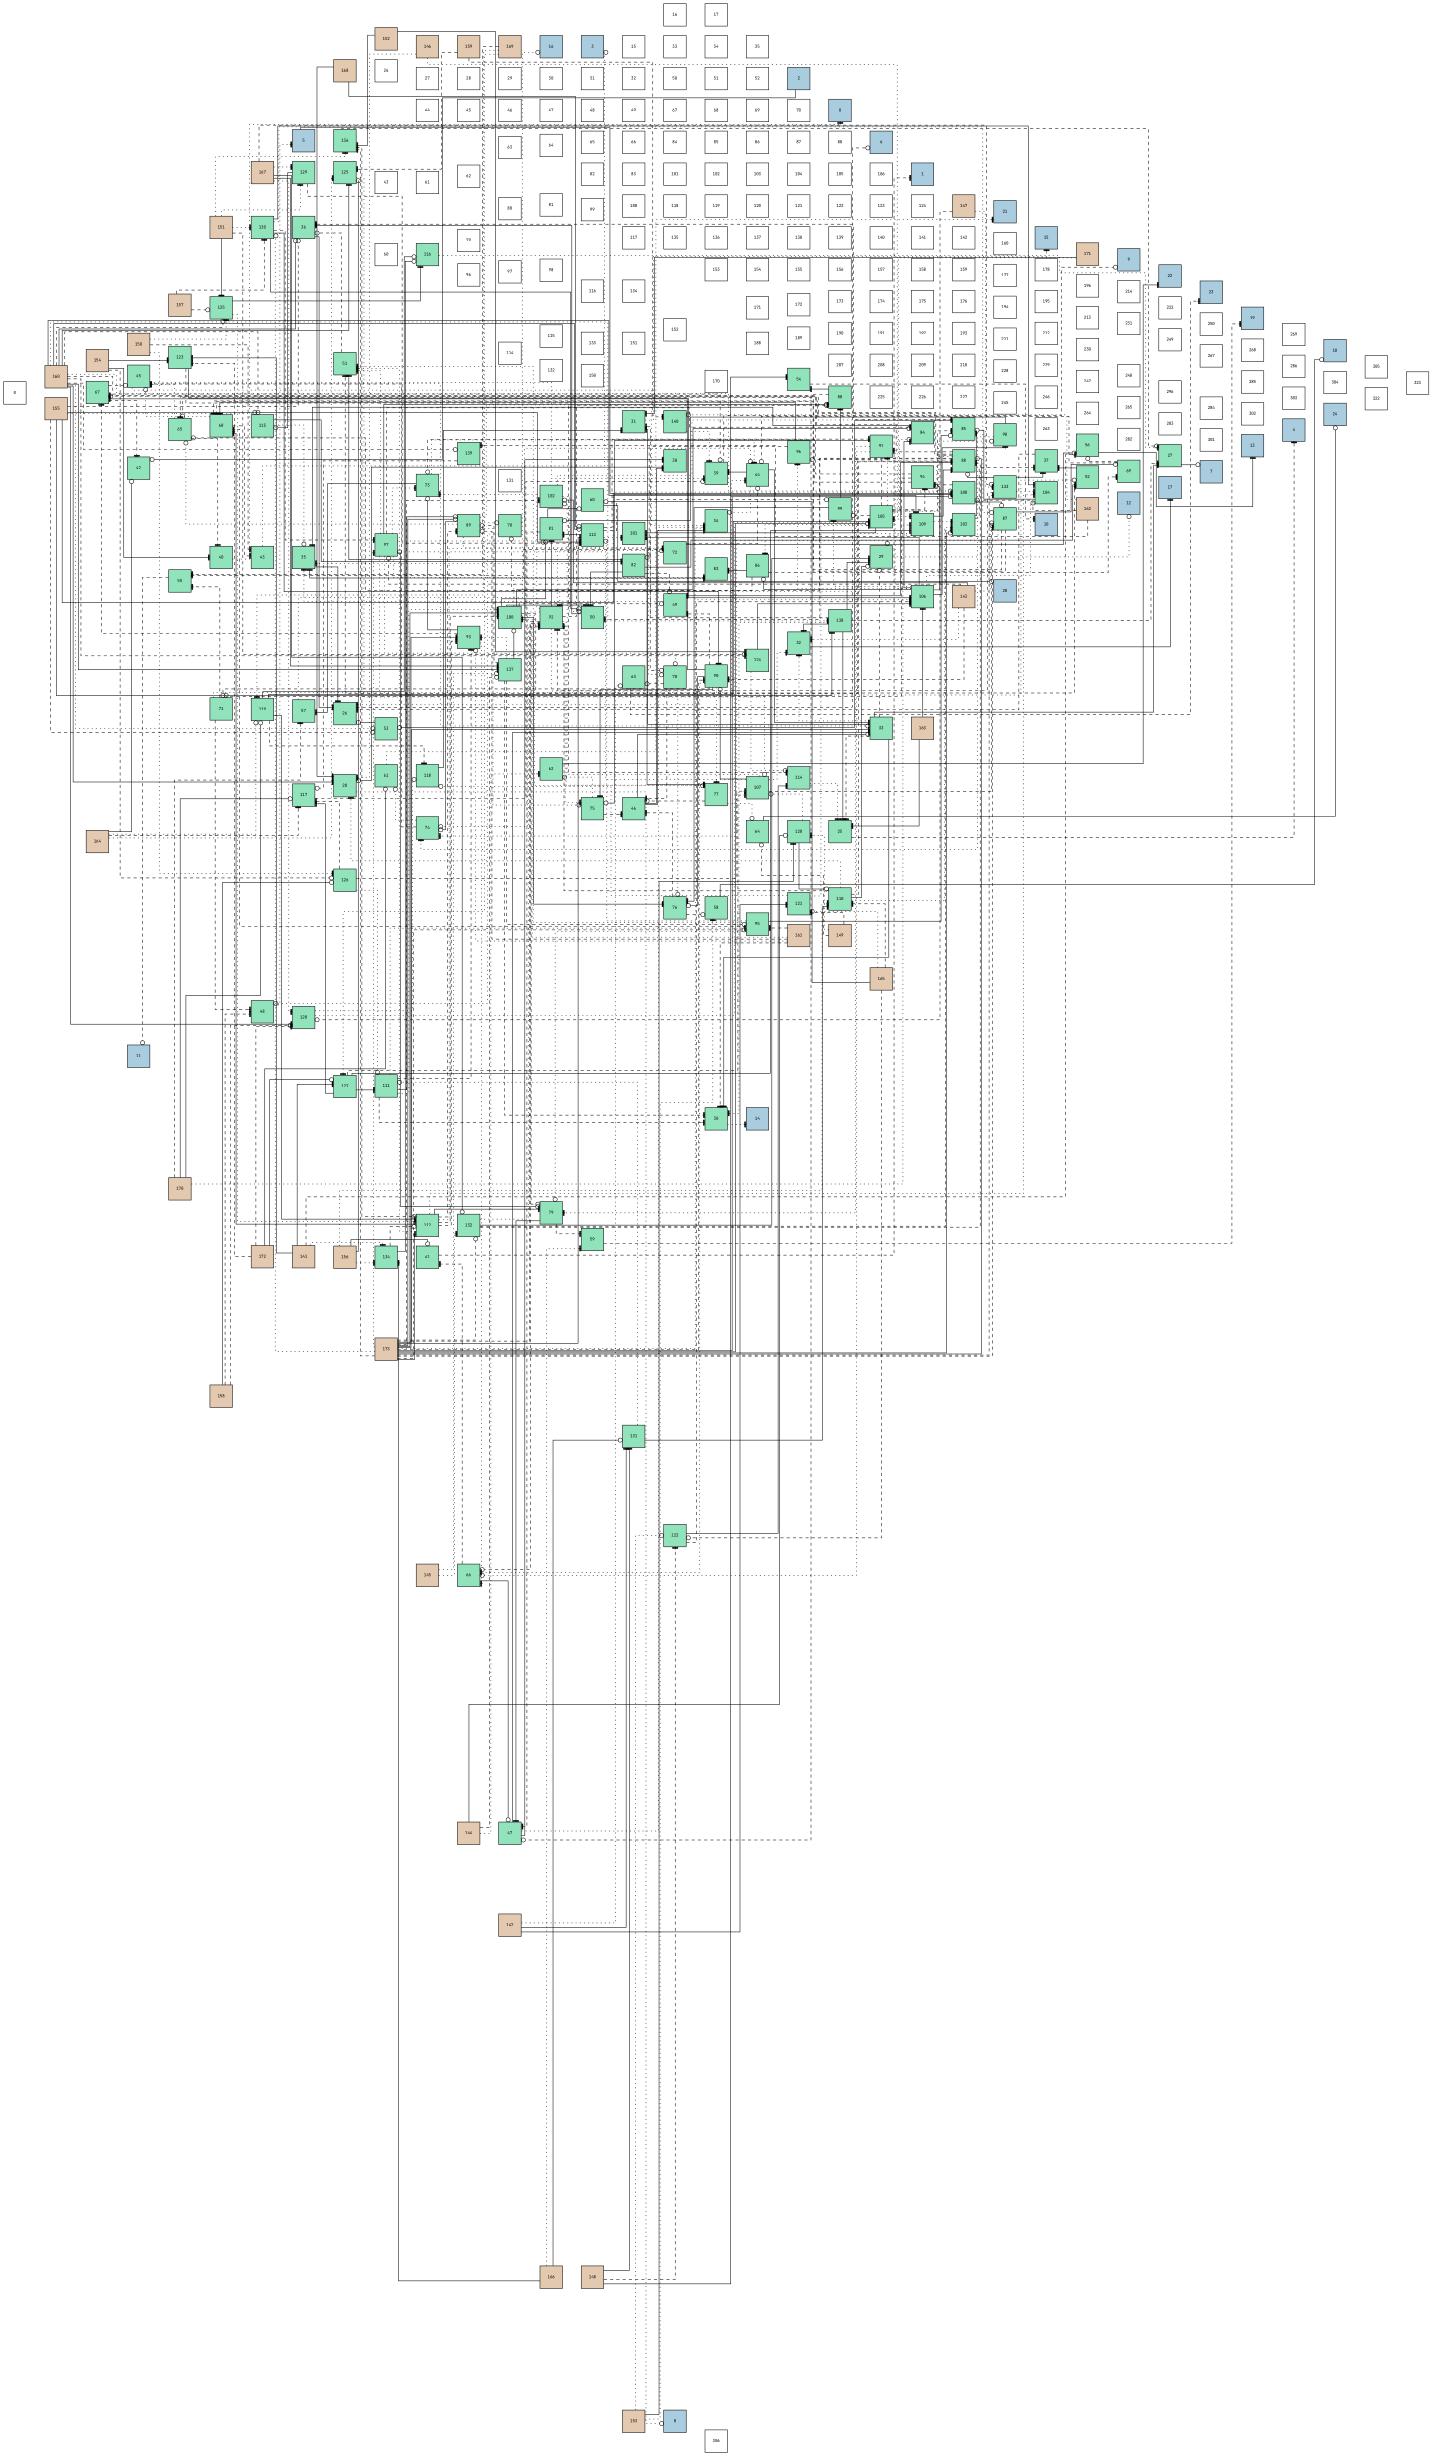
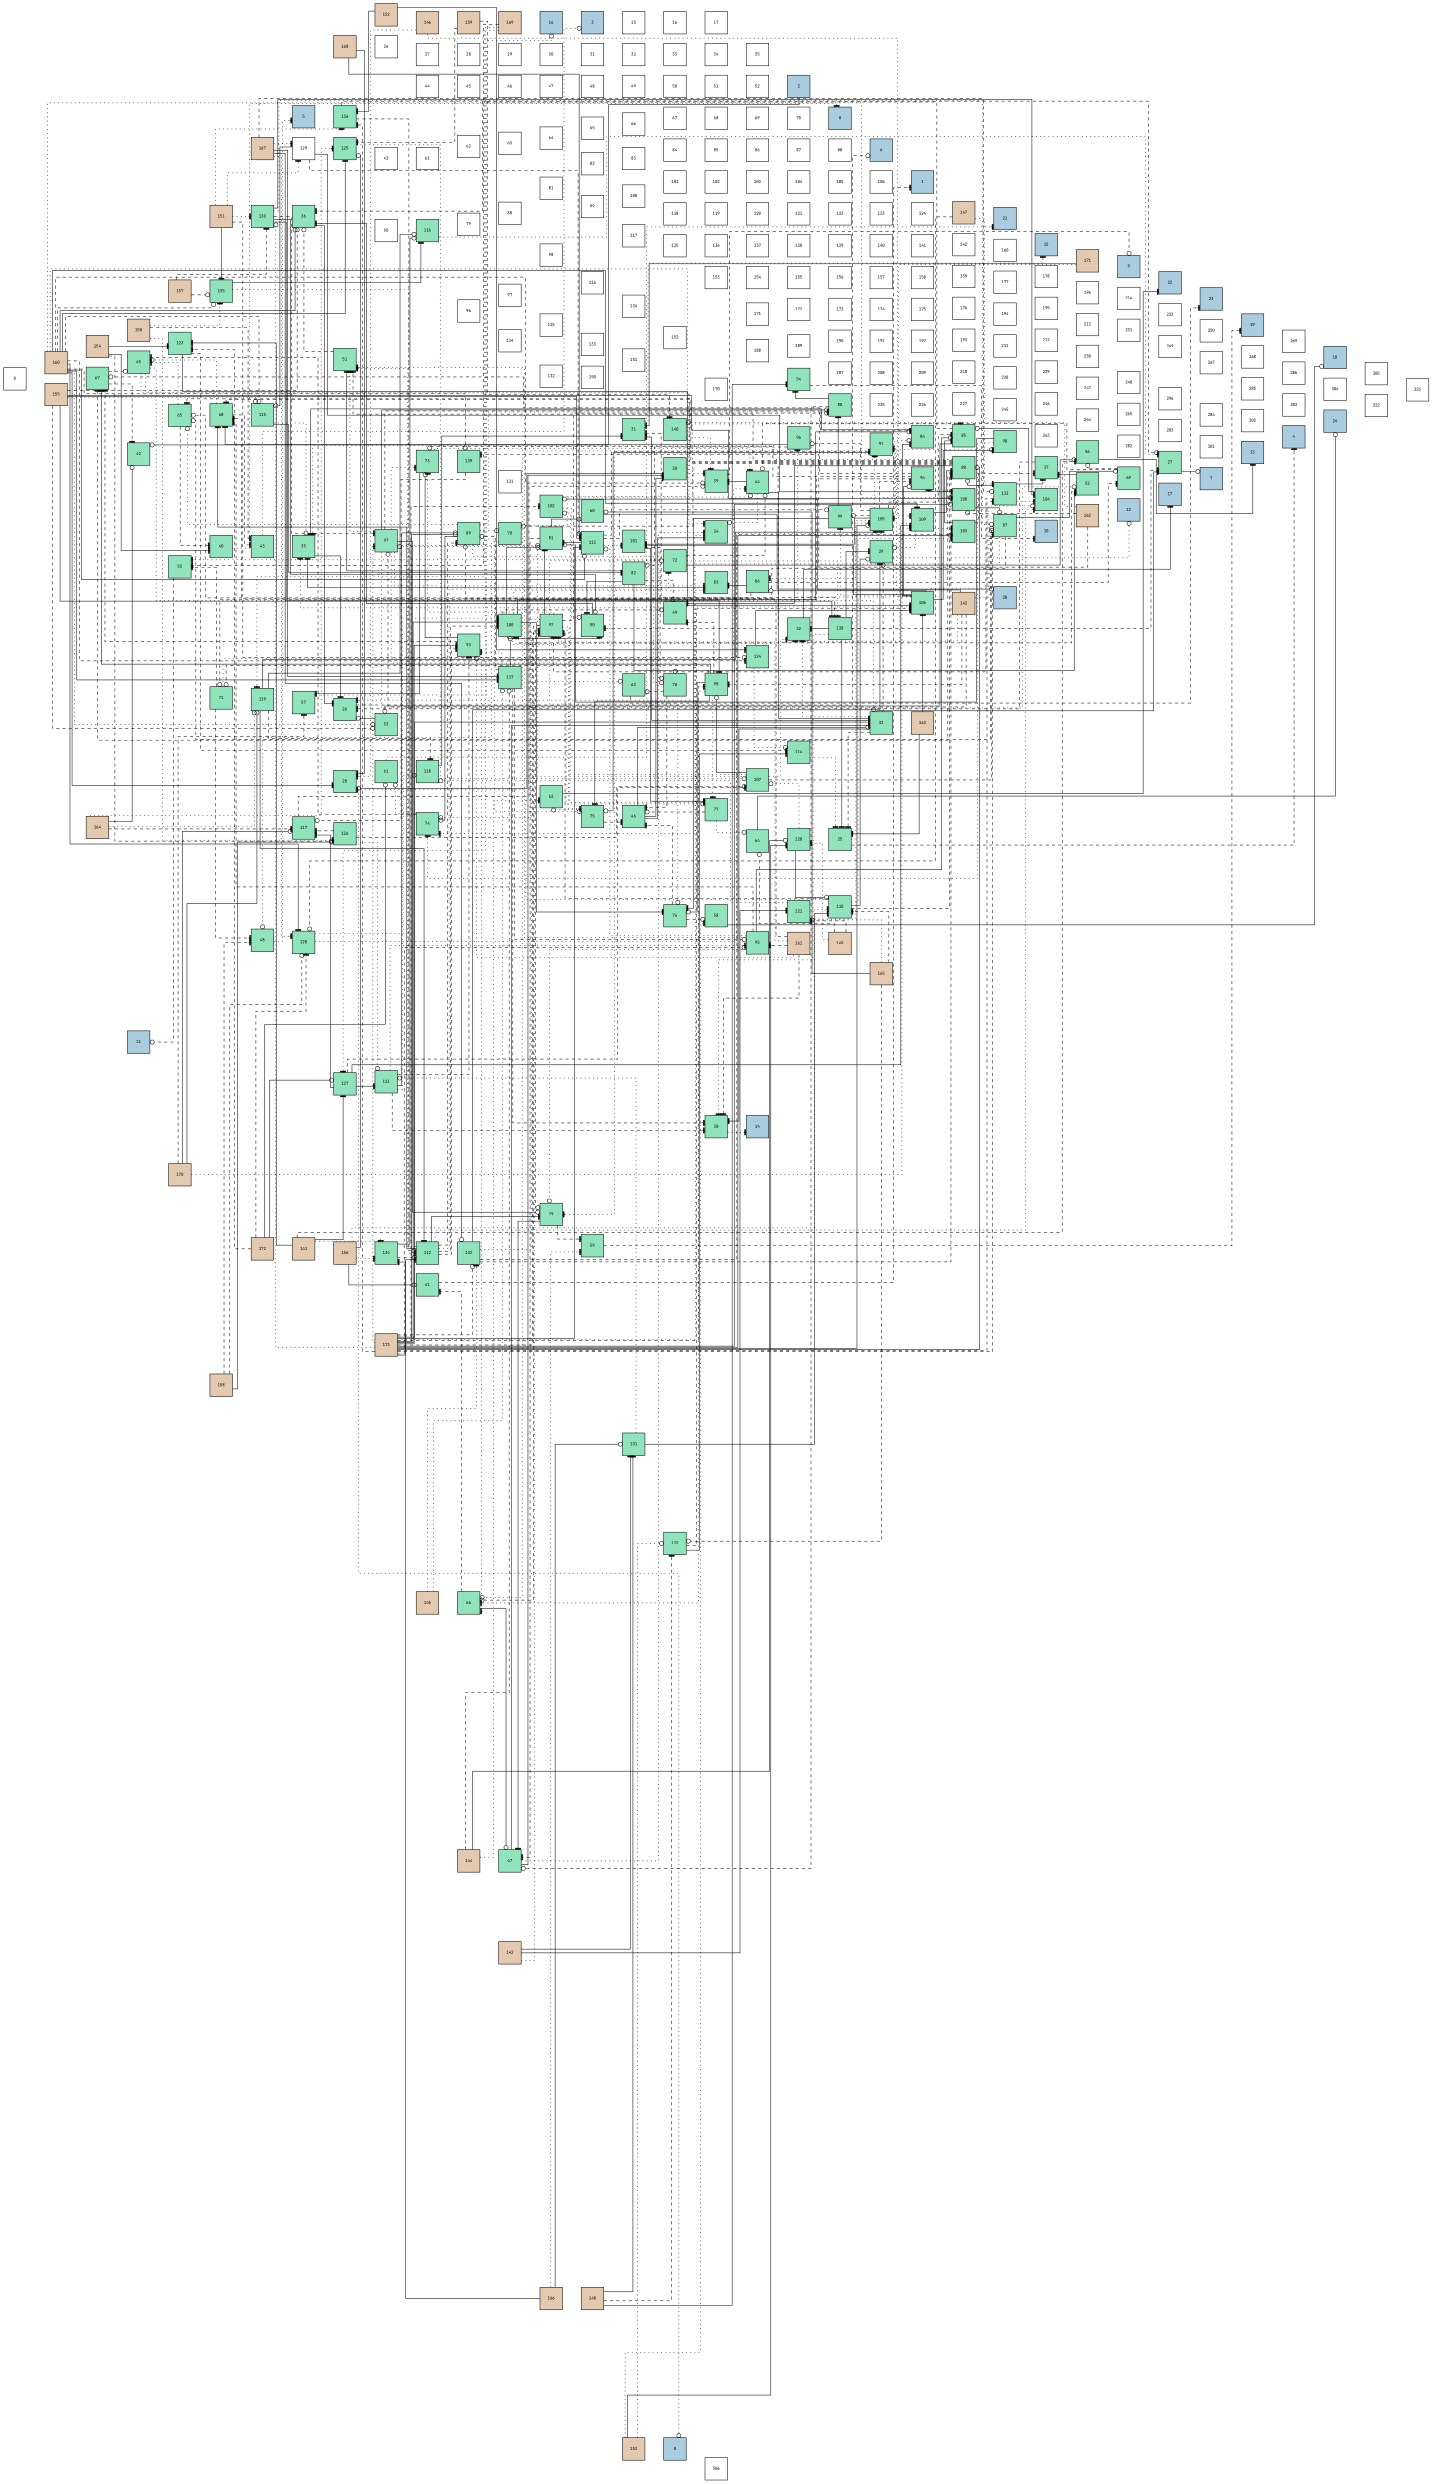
(304, 173) -> (304, 149)
(610, 299) -> (327, 385)
(442, 575) -> (452, 560)
(594, 878) -> (586, 838)
